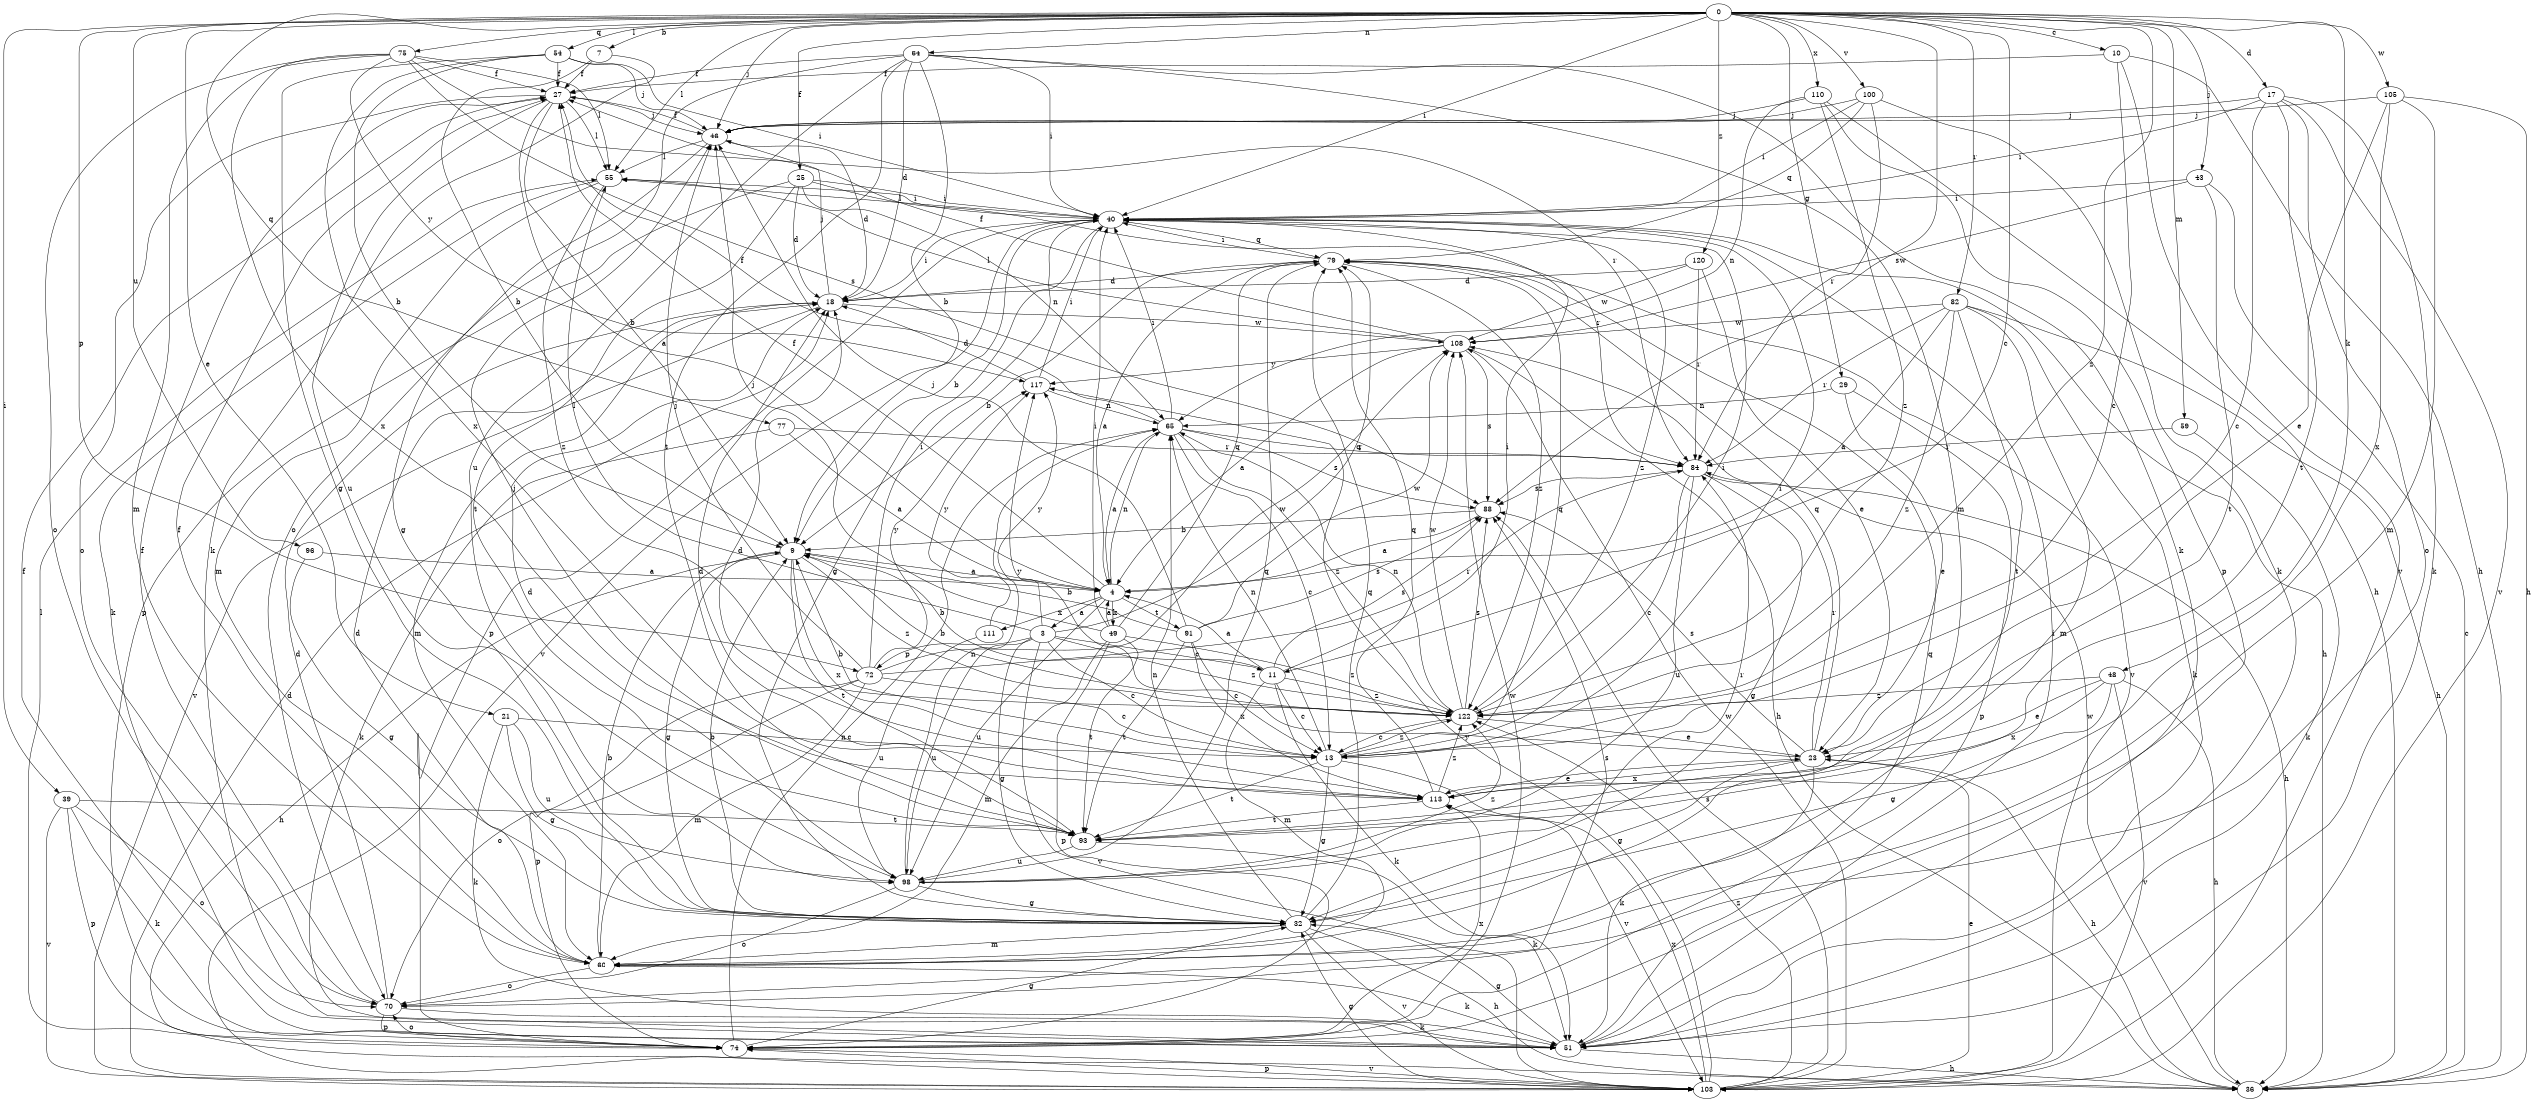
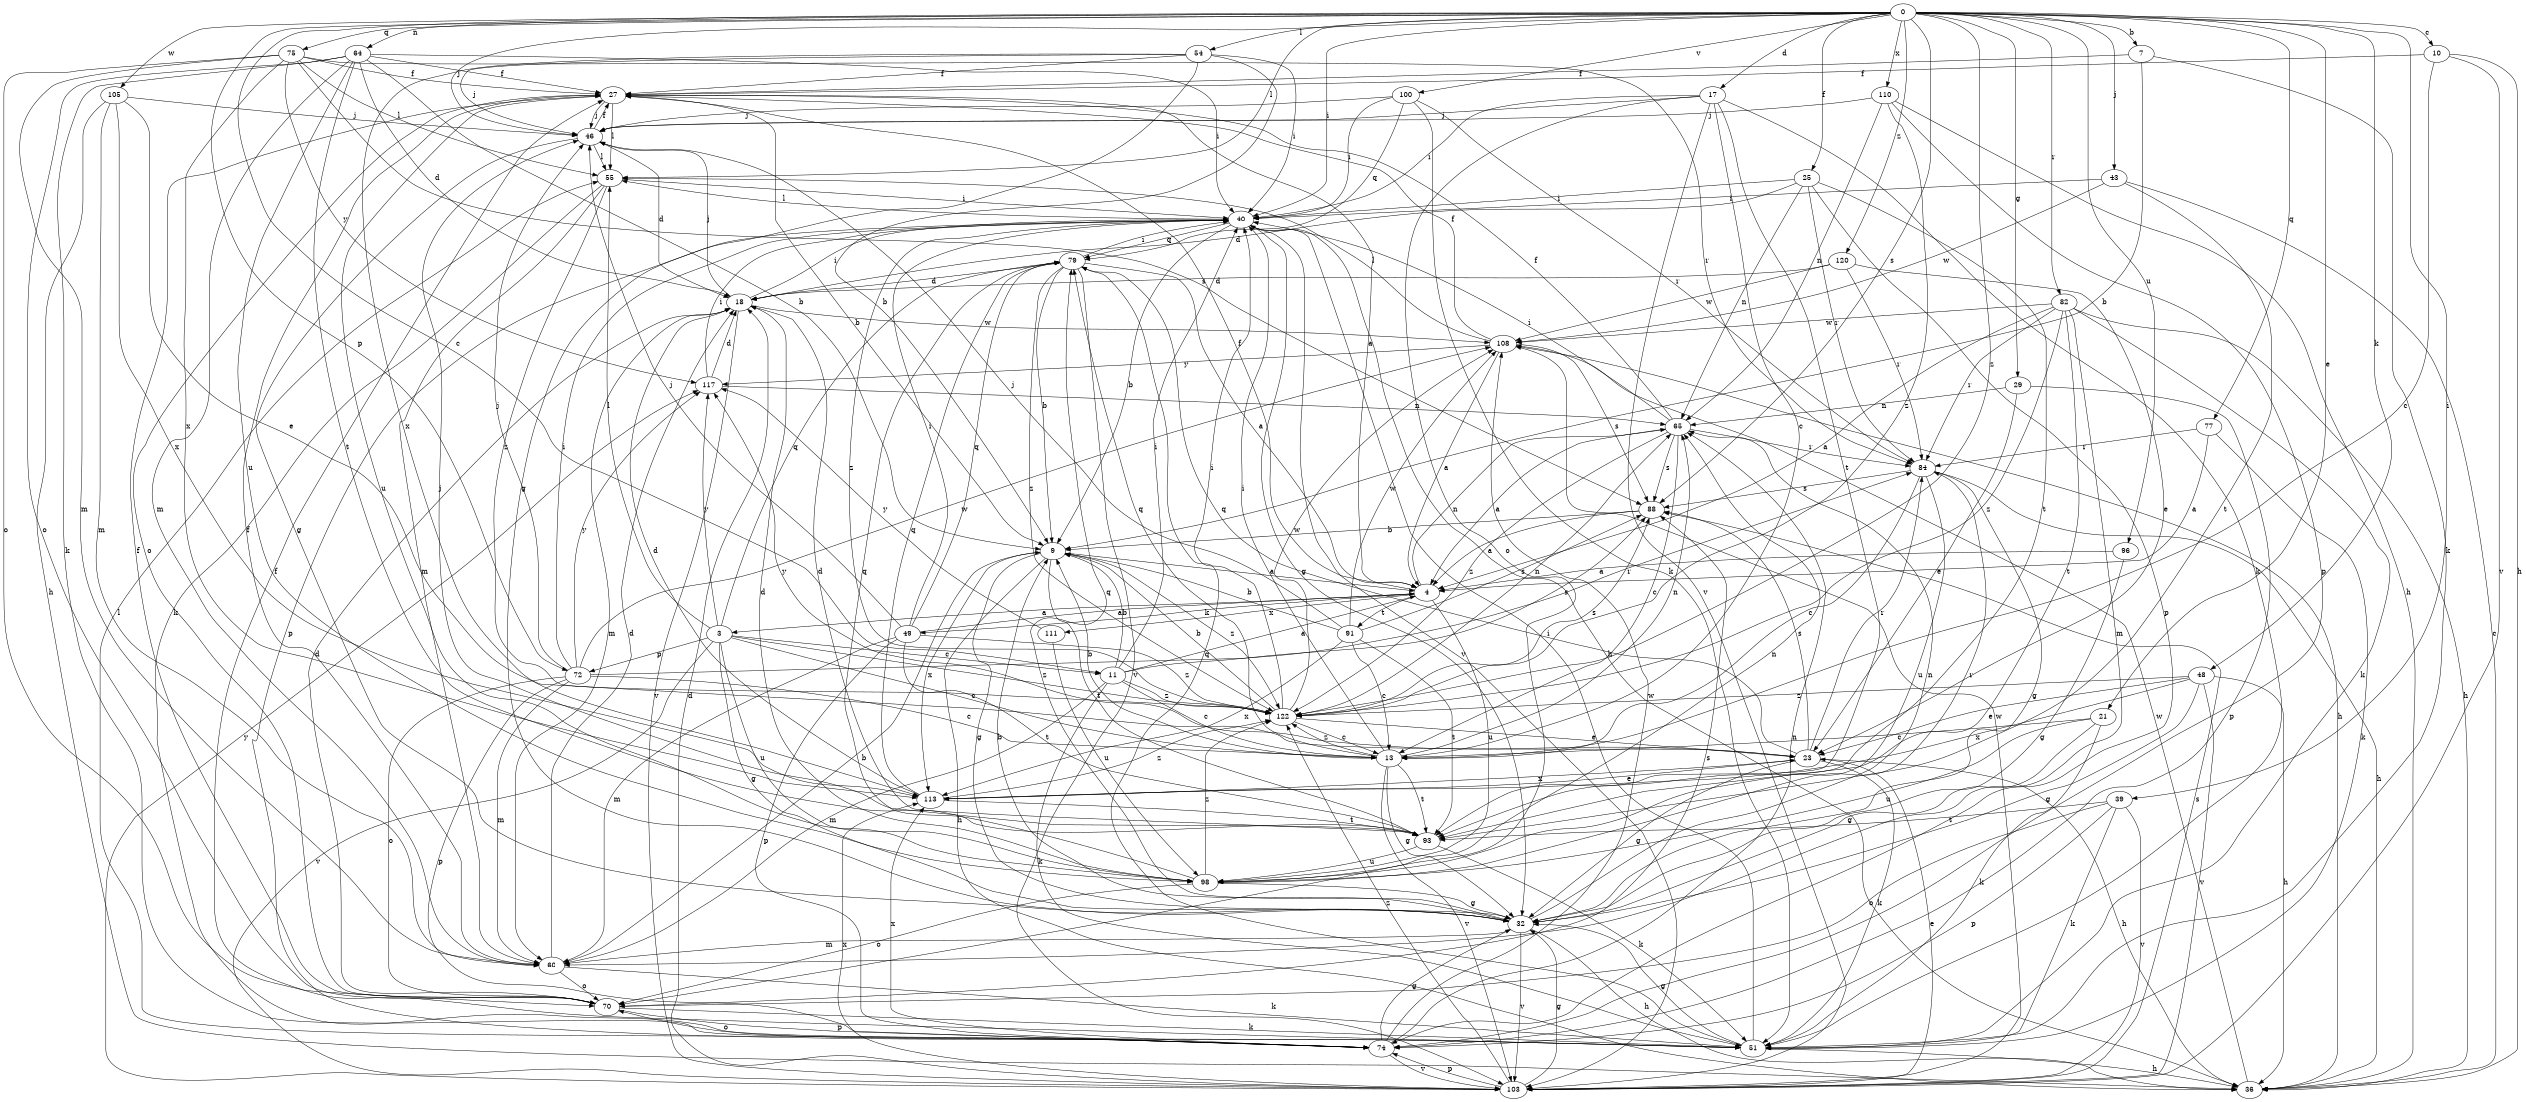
(2185, 427) -> none
